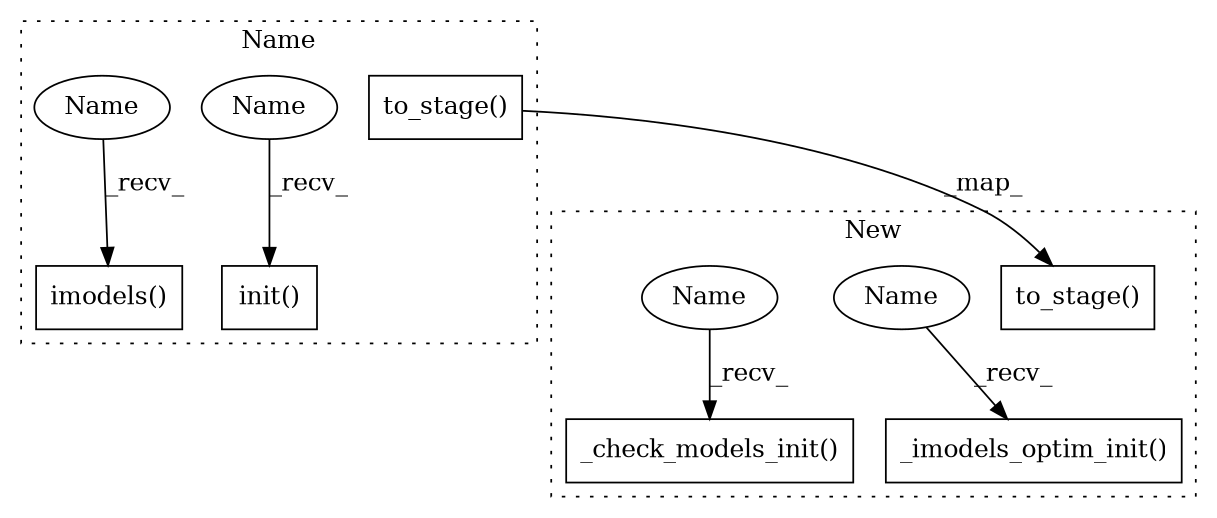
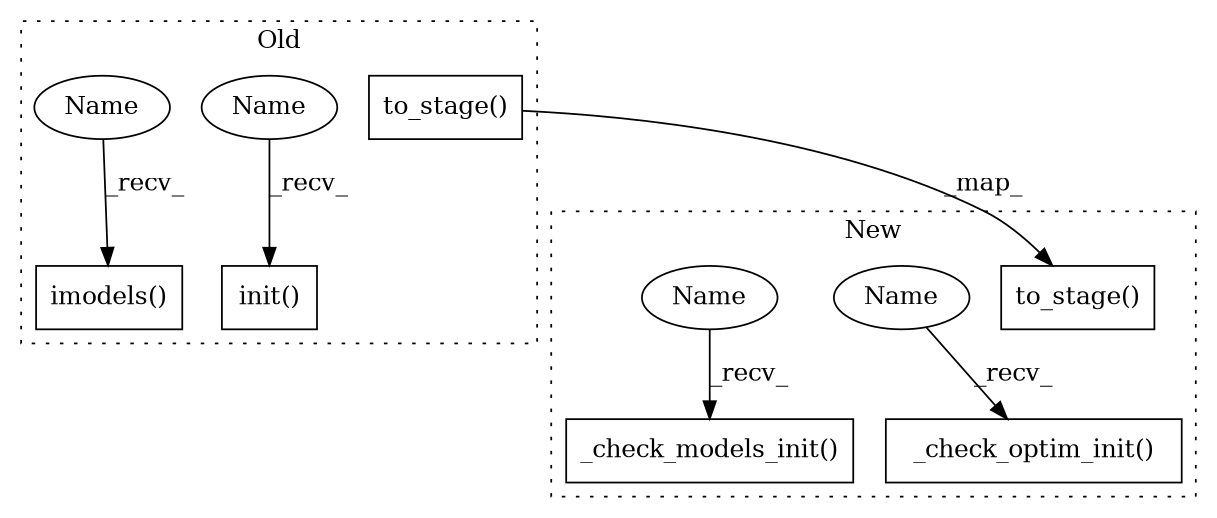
(279, 41) -> (279, 41)
(1034, 451) -> (1034, 451)
